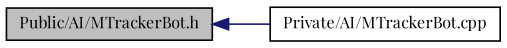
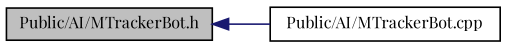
(385, 24) -> (385, 24)
